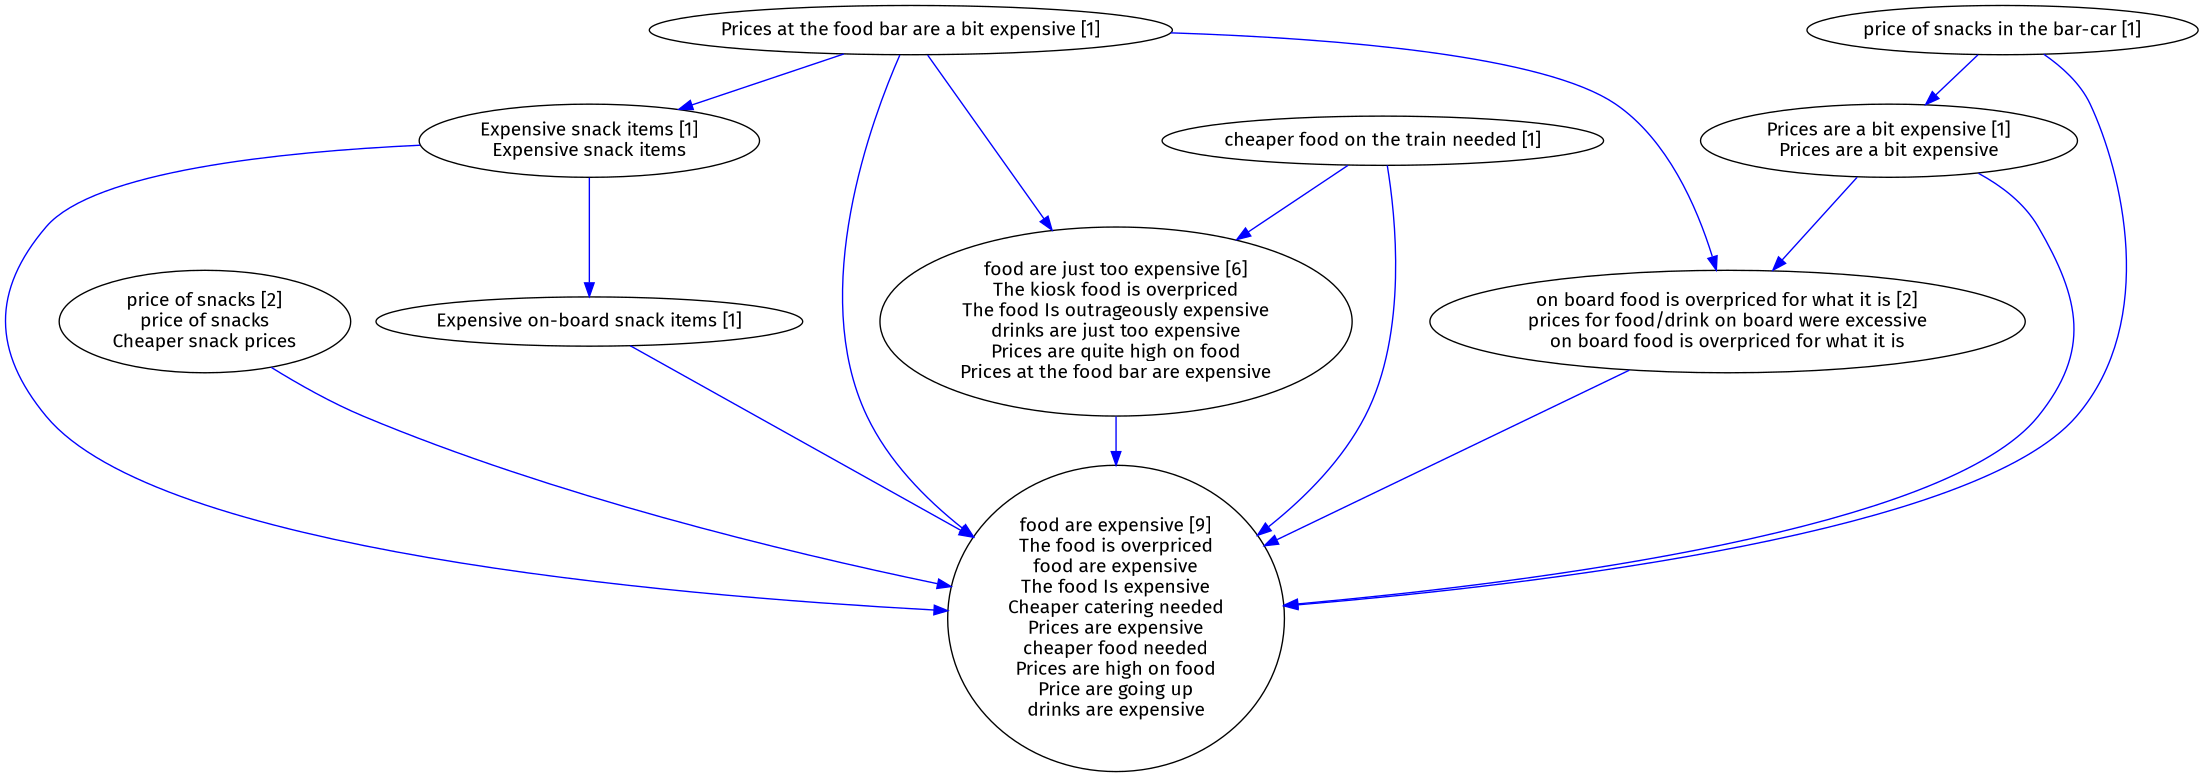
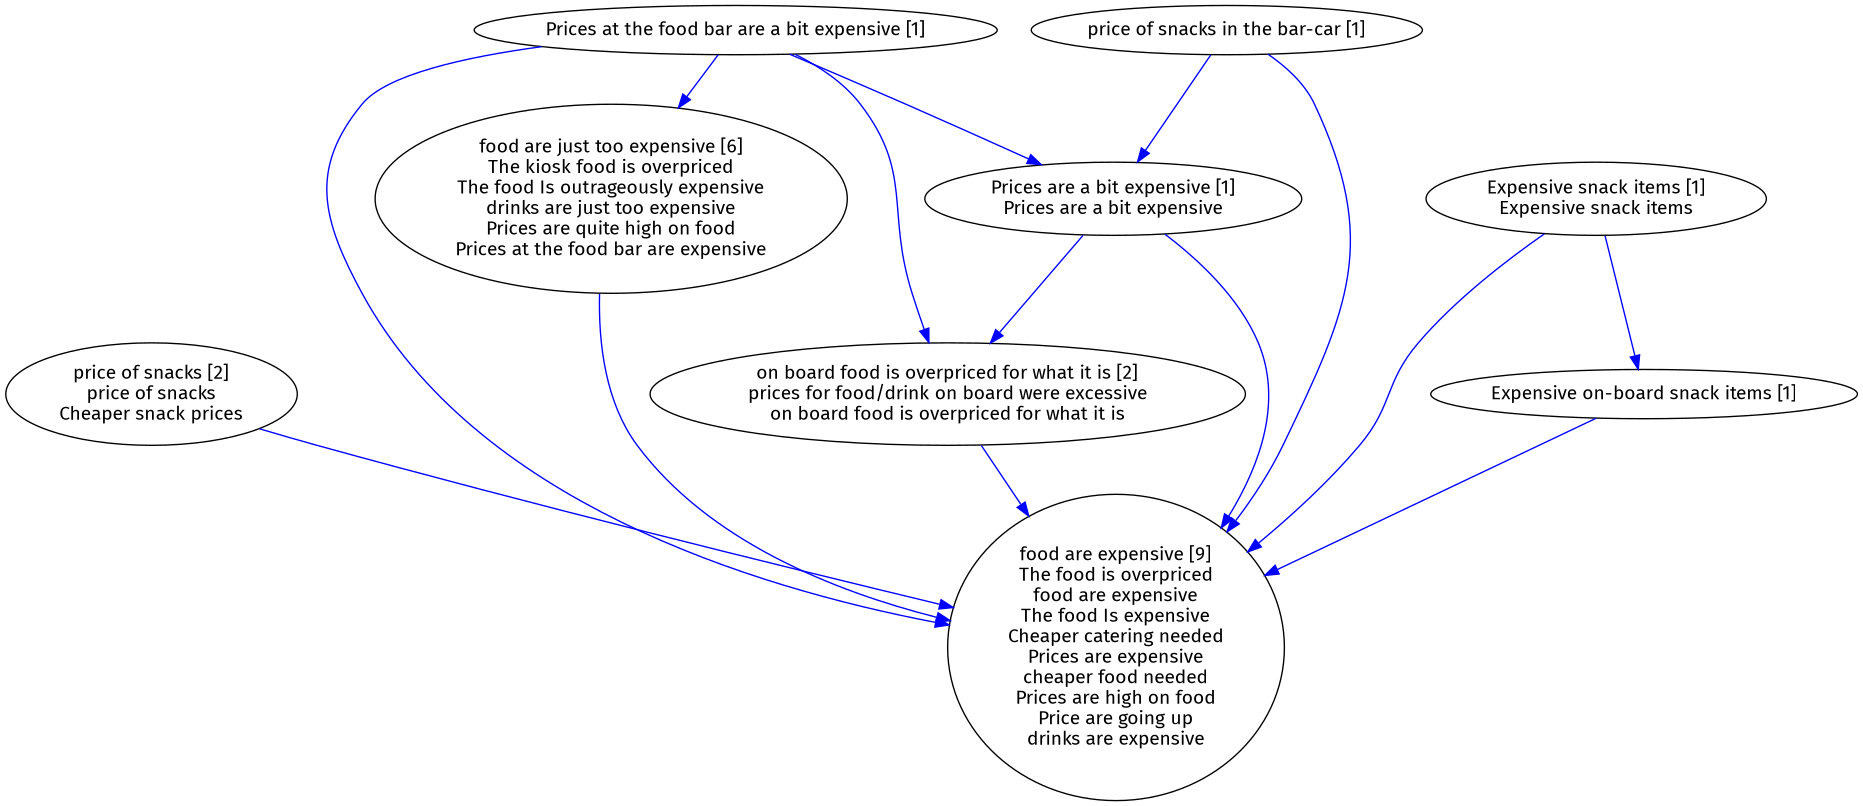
(768, 79) -> (910, 106)
(1383, 141) -> none
